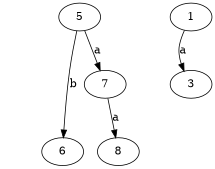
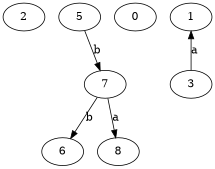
none -> (24, 17)
none -> (135, 17)
(179, 47) -> (191, 55)
(97, 51) -> (97, 51)
(68, 80) -> (86, 115)
